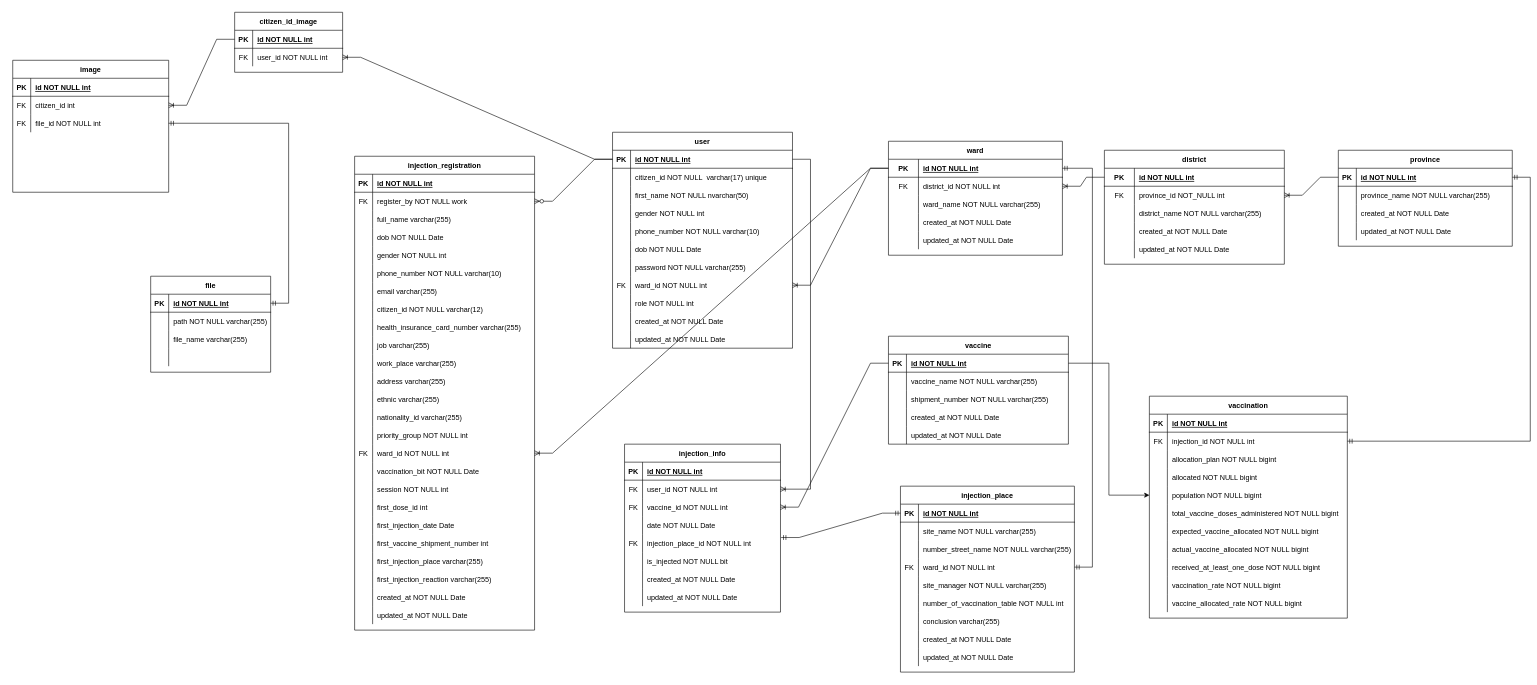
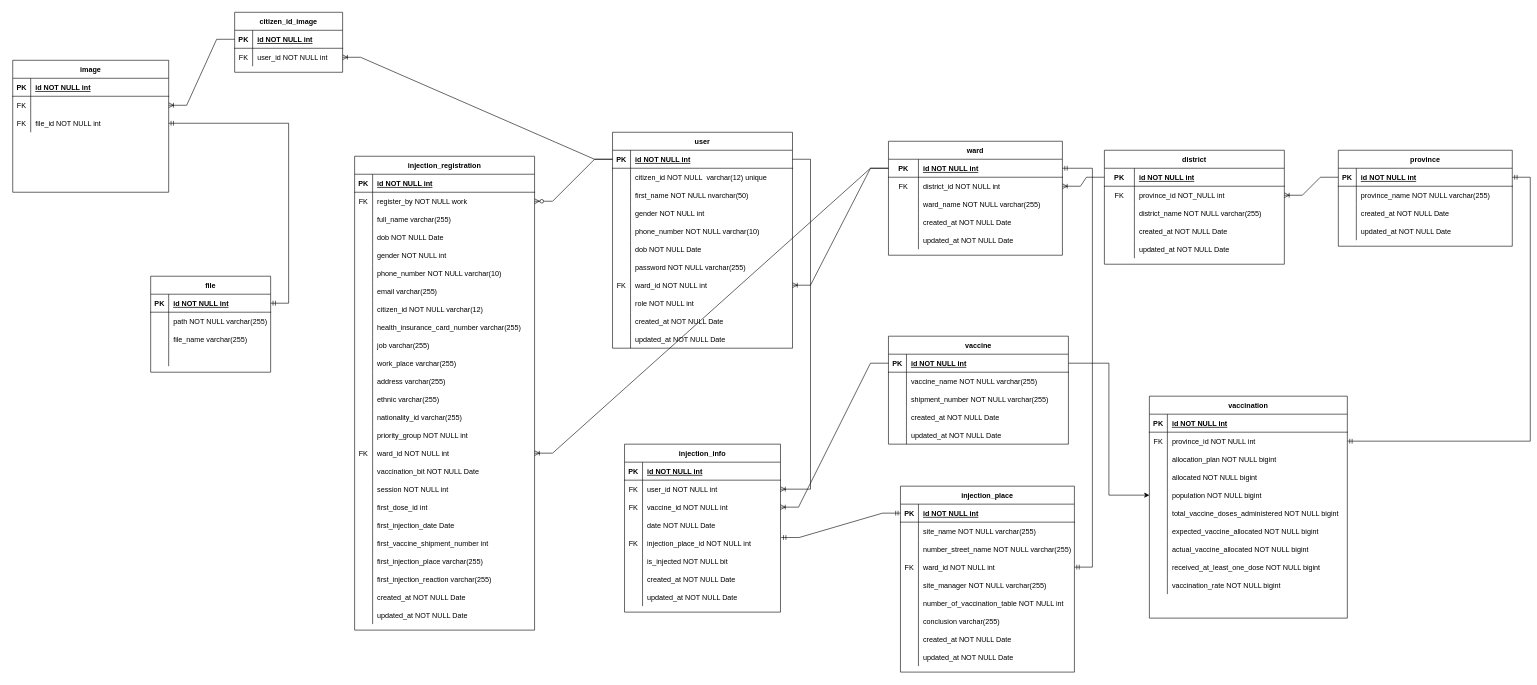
(99, 105) -> none
(706, 178) -> (706, 178)
(1216, 442) -> (1215, 442)
(1257, 603) -> none
